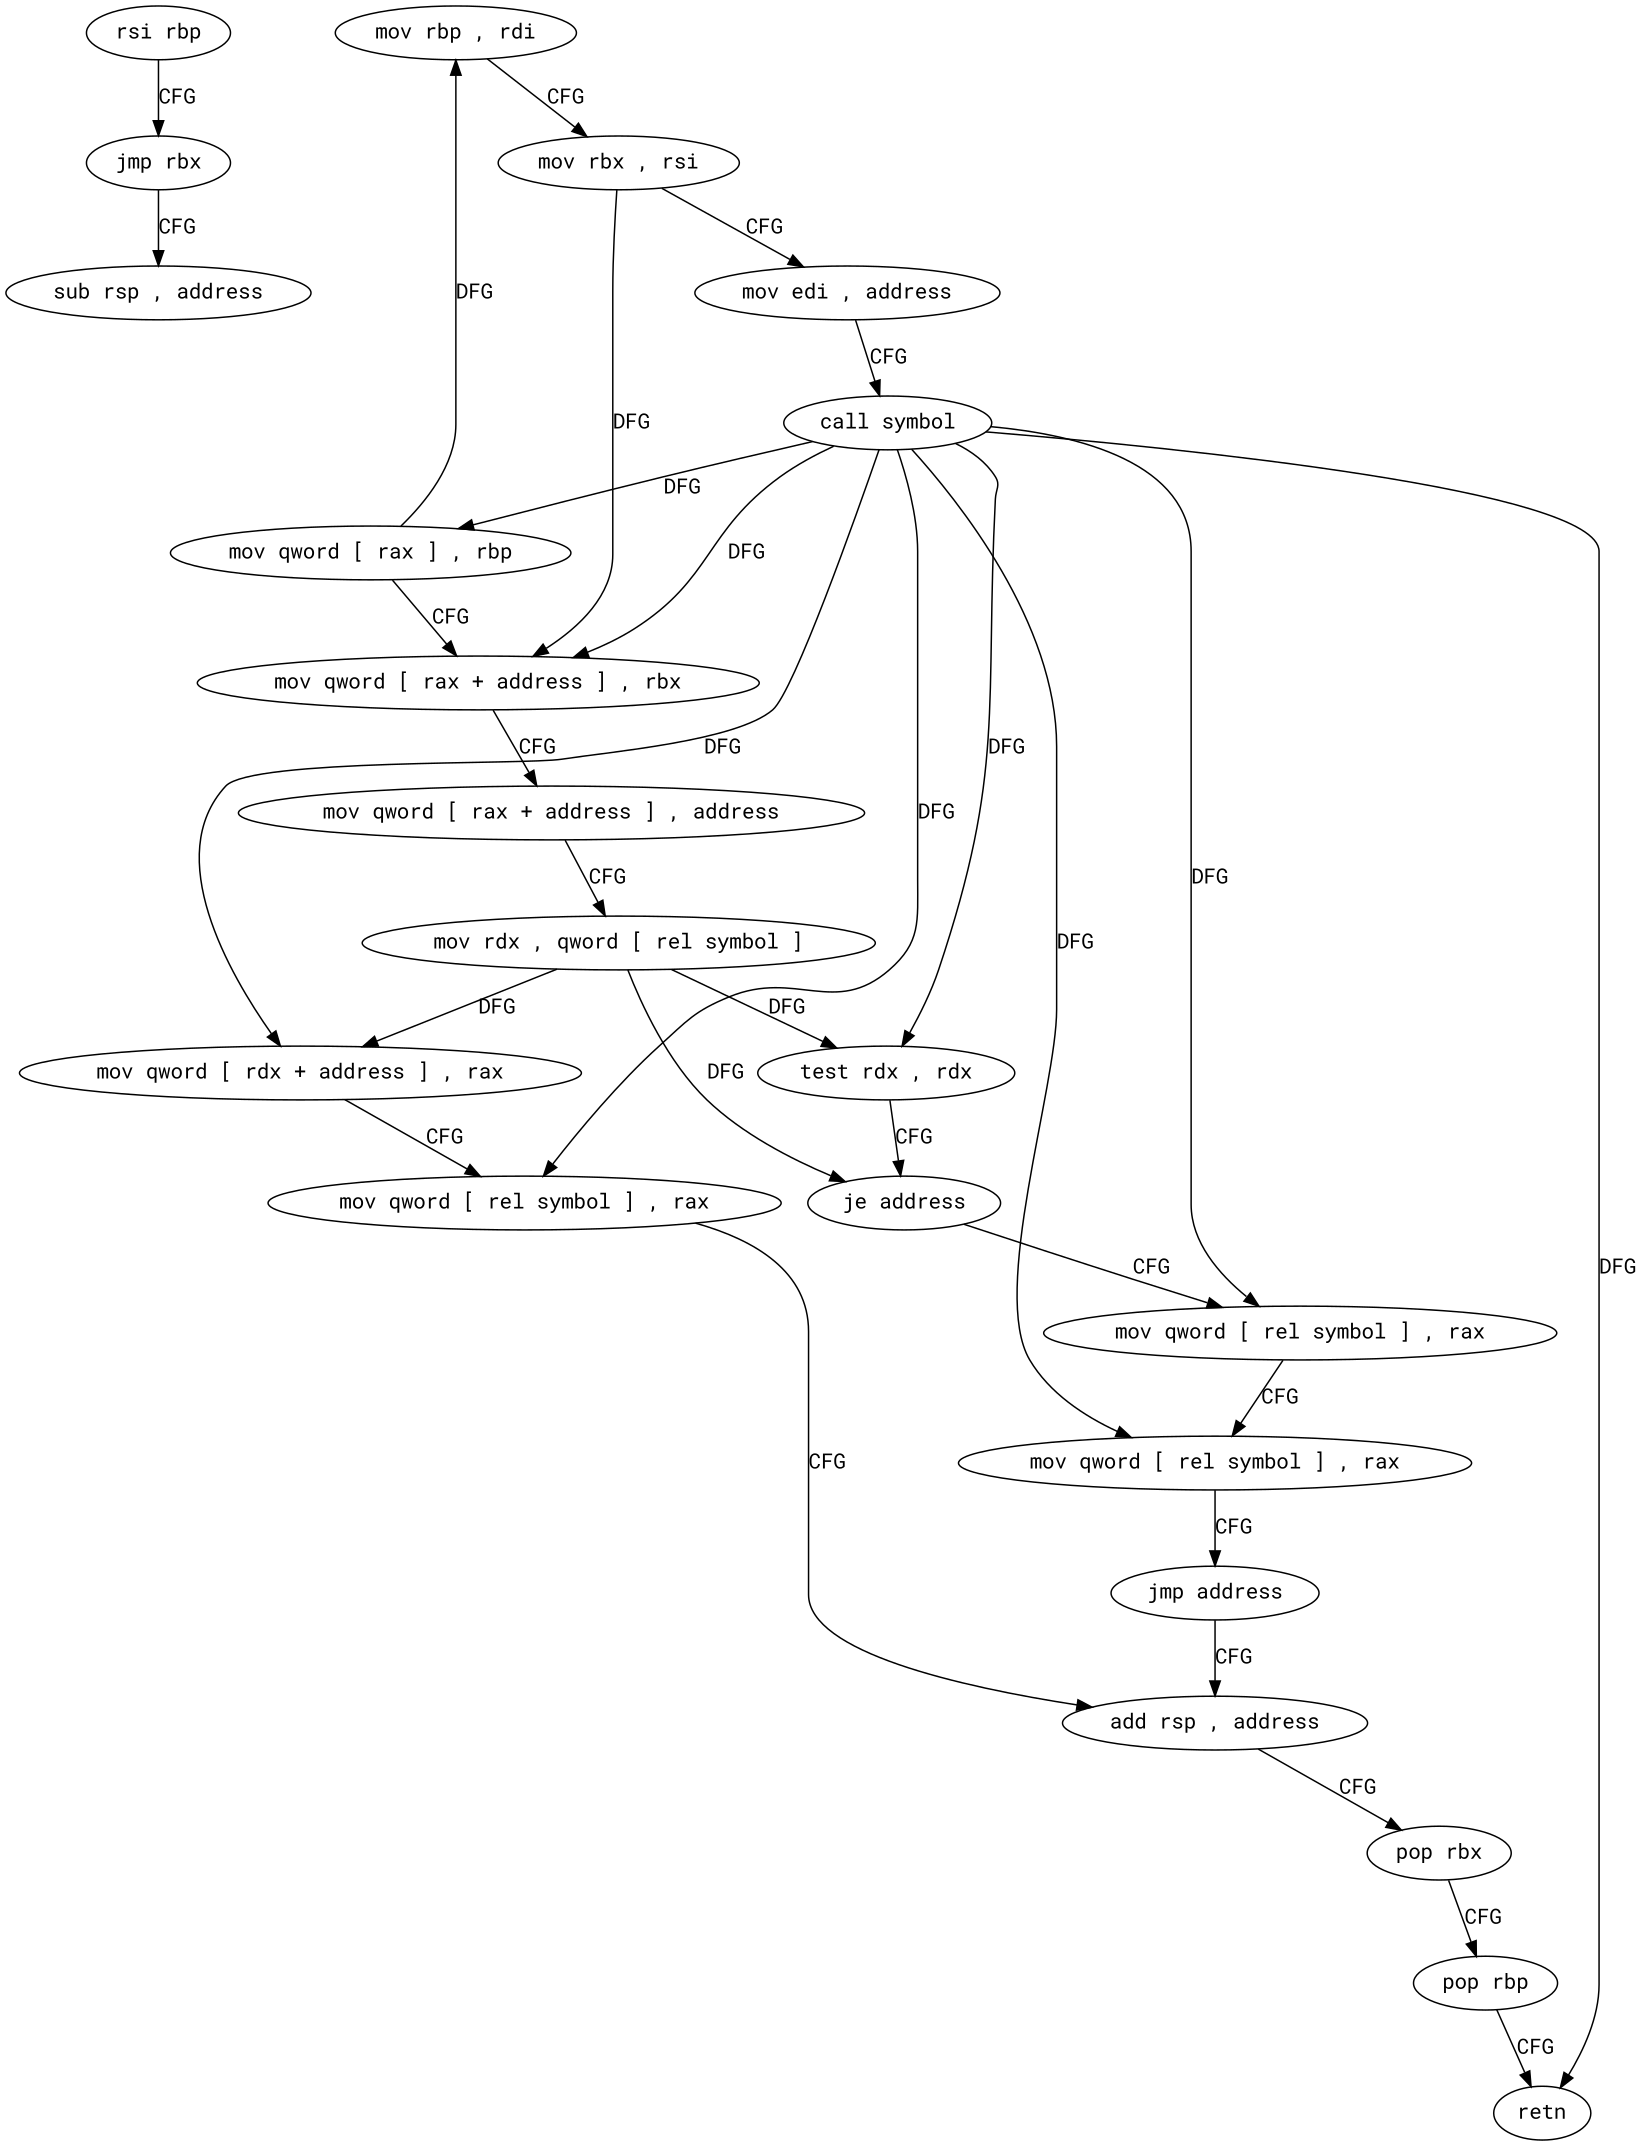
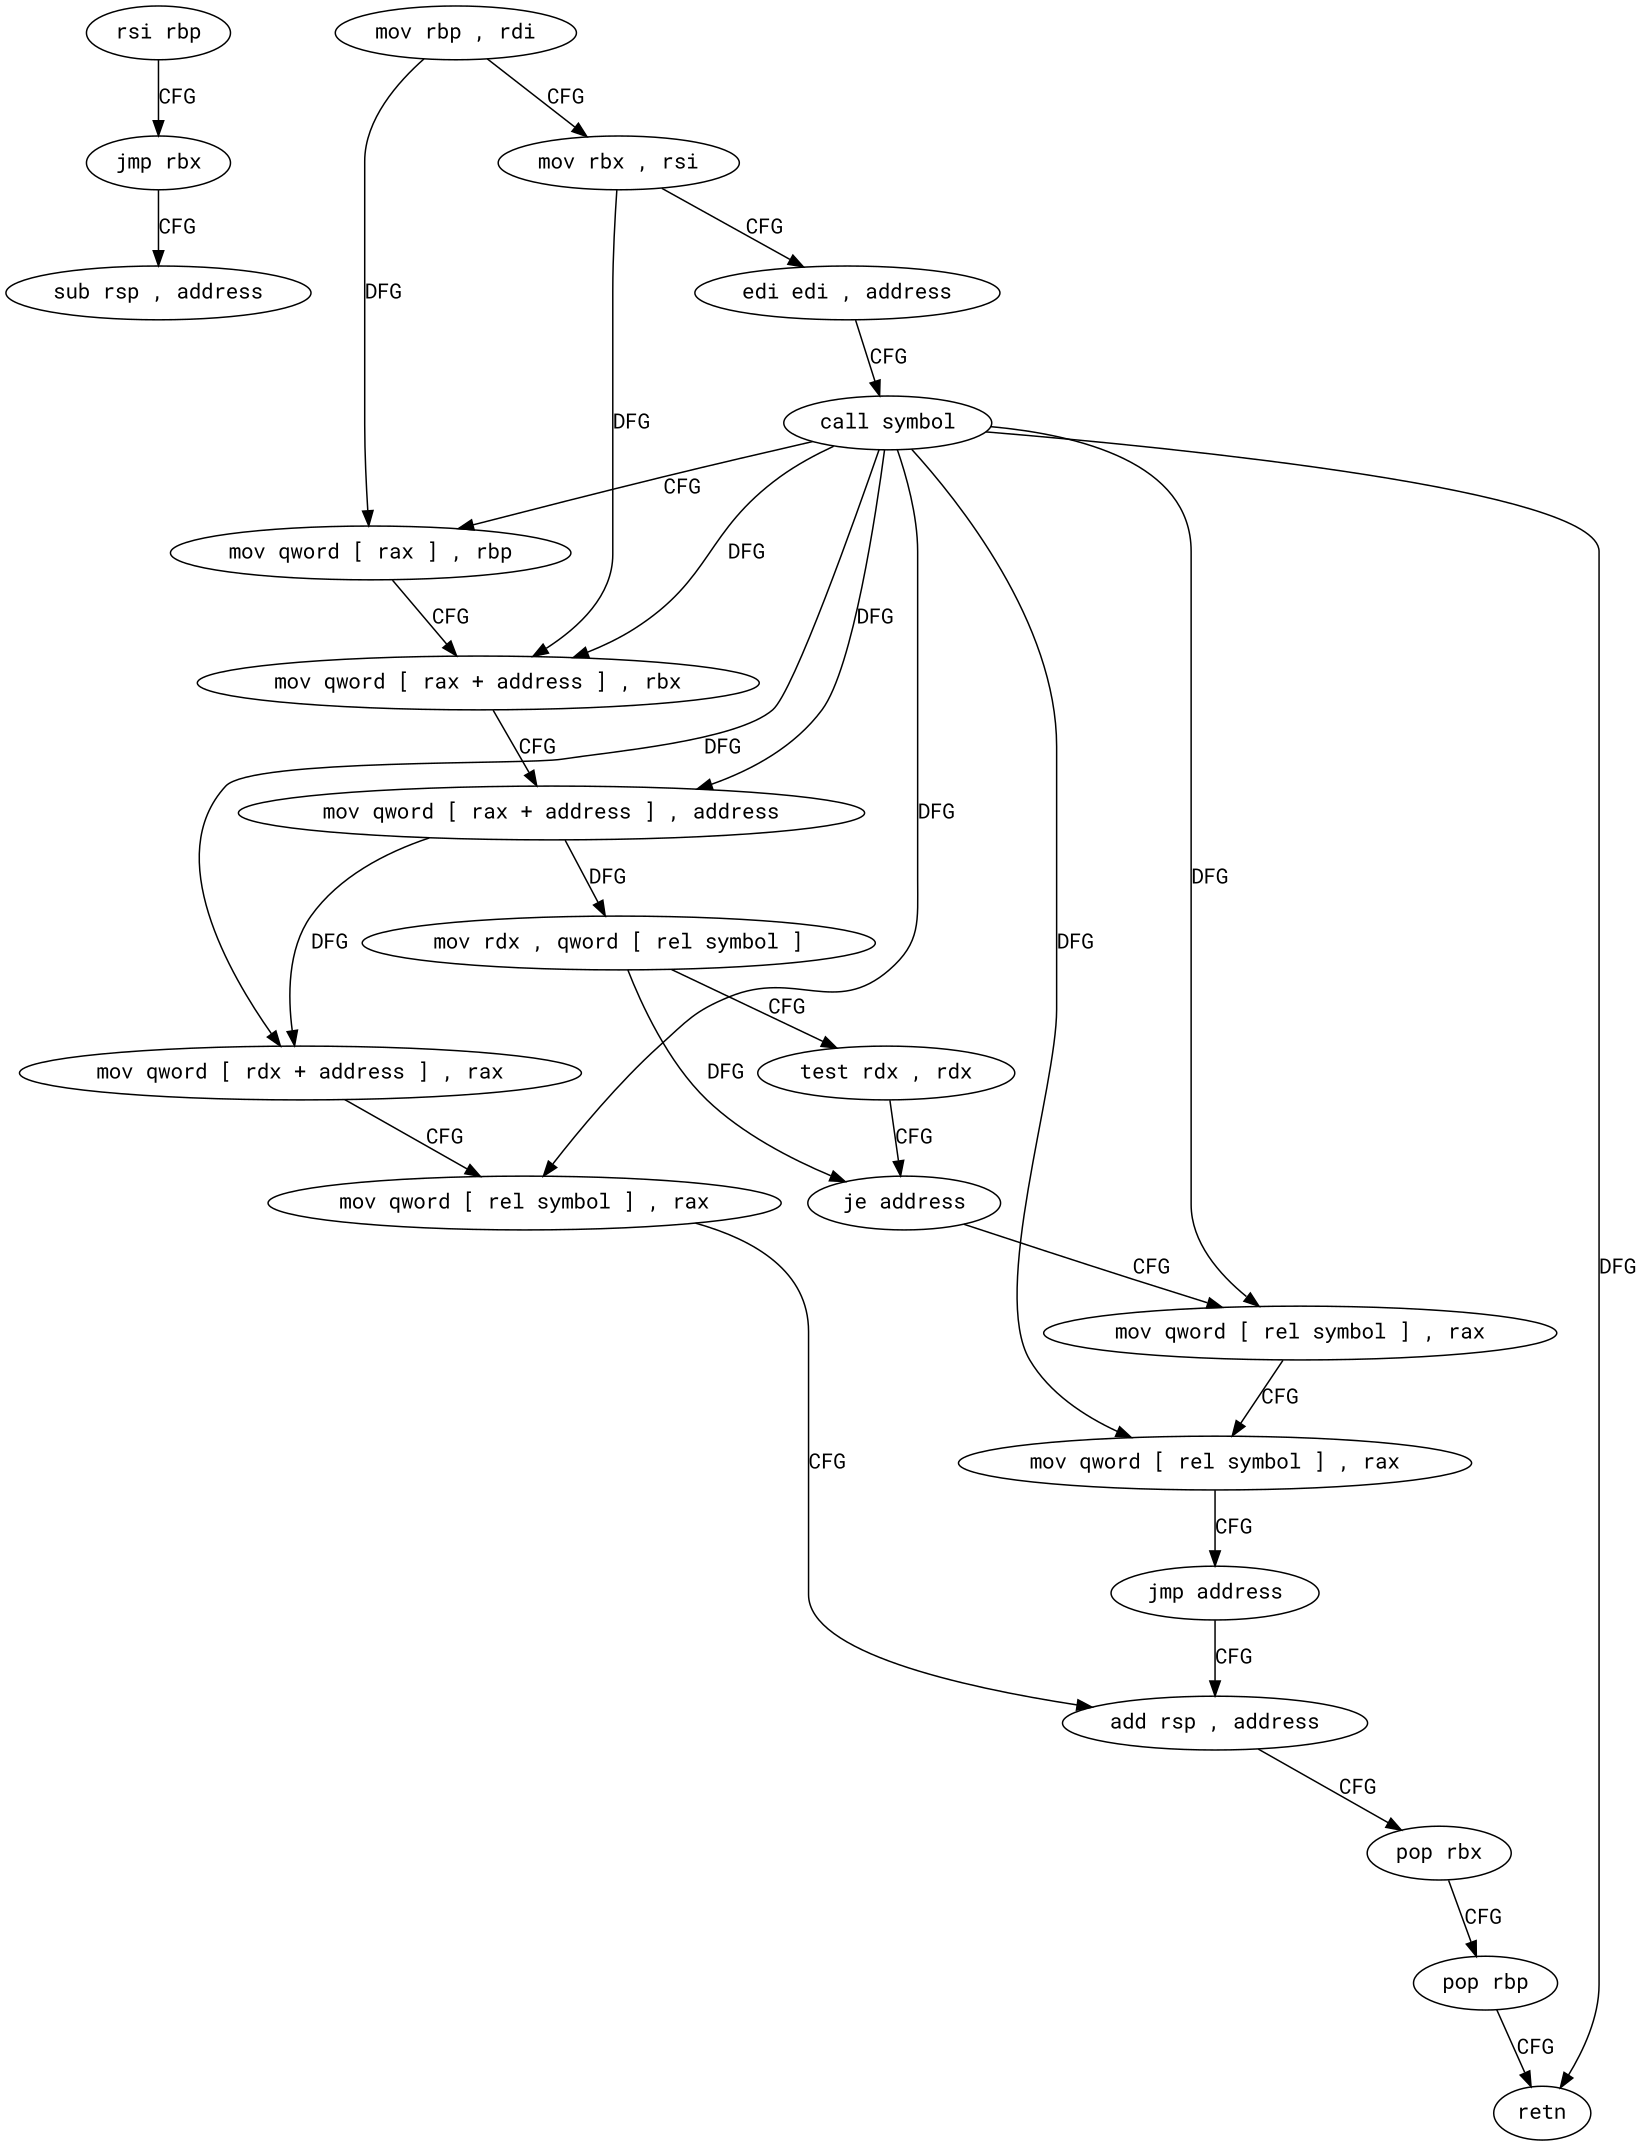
(847, 293) -> (847, 293)
(456, 309) -> (365, 275)
(682, 488) -> (682, 488)
(988, 734) -> (847, 648)
(608, 878) -> (608, 878)
(467, 1005) -> (319, 906)
(787, 1008) -> (787, 1008)
